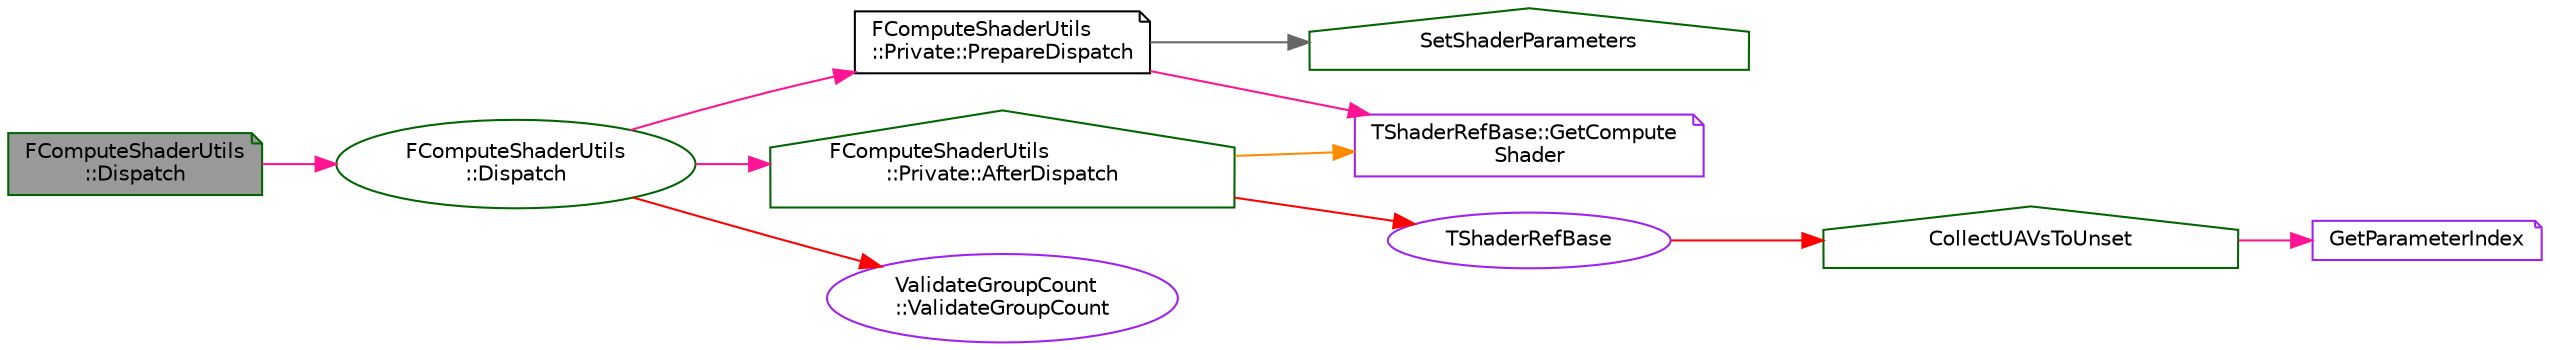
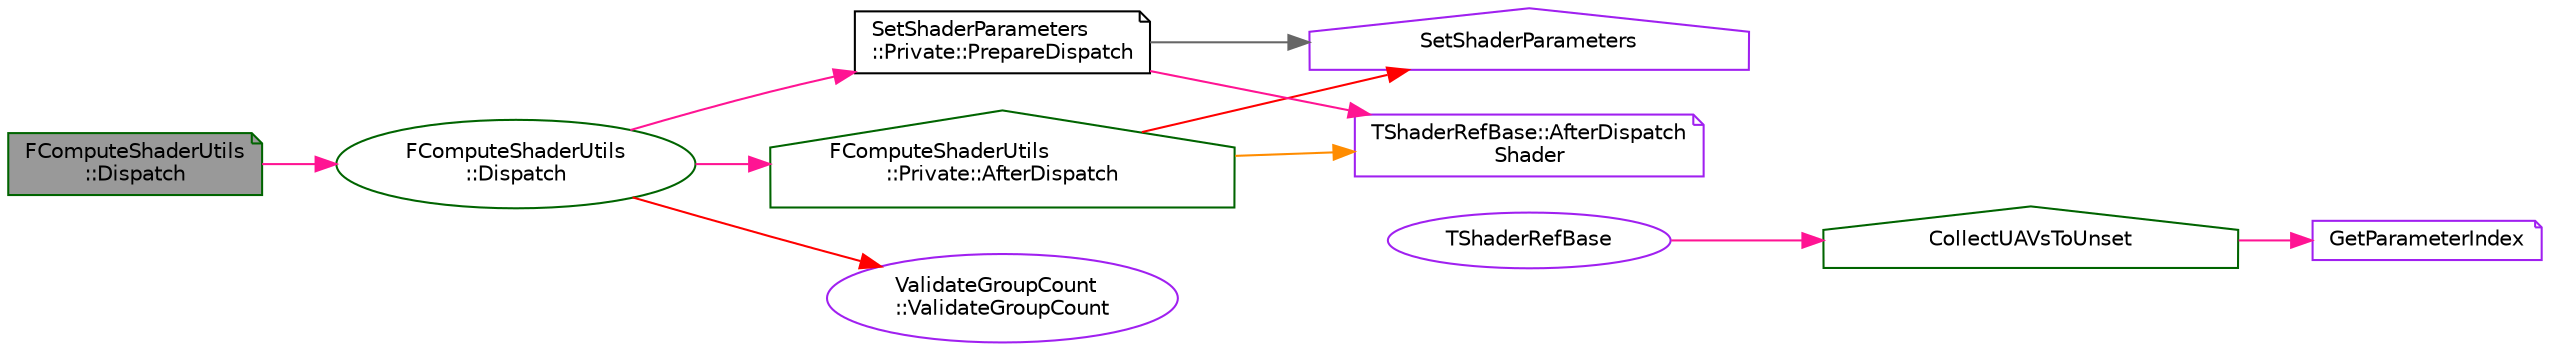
(1002, 42) -> (1002, 42)
(1529, 42) -> (1529, 42)
(1529, 145) -> (1529, 145)
(1314, 209) -> (1252, 106)
(1737, 240) -> (1737, 240)
